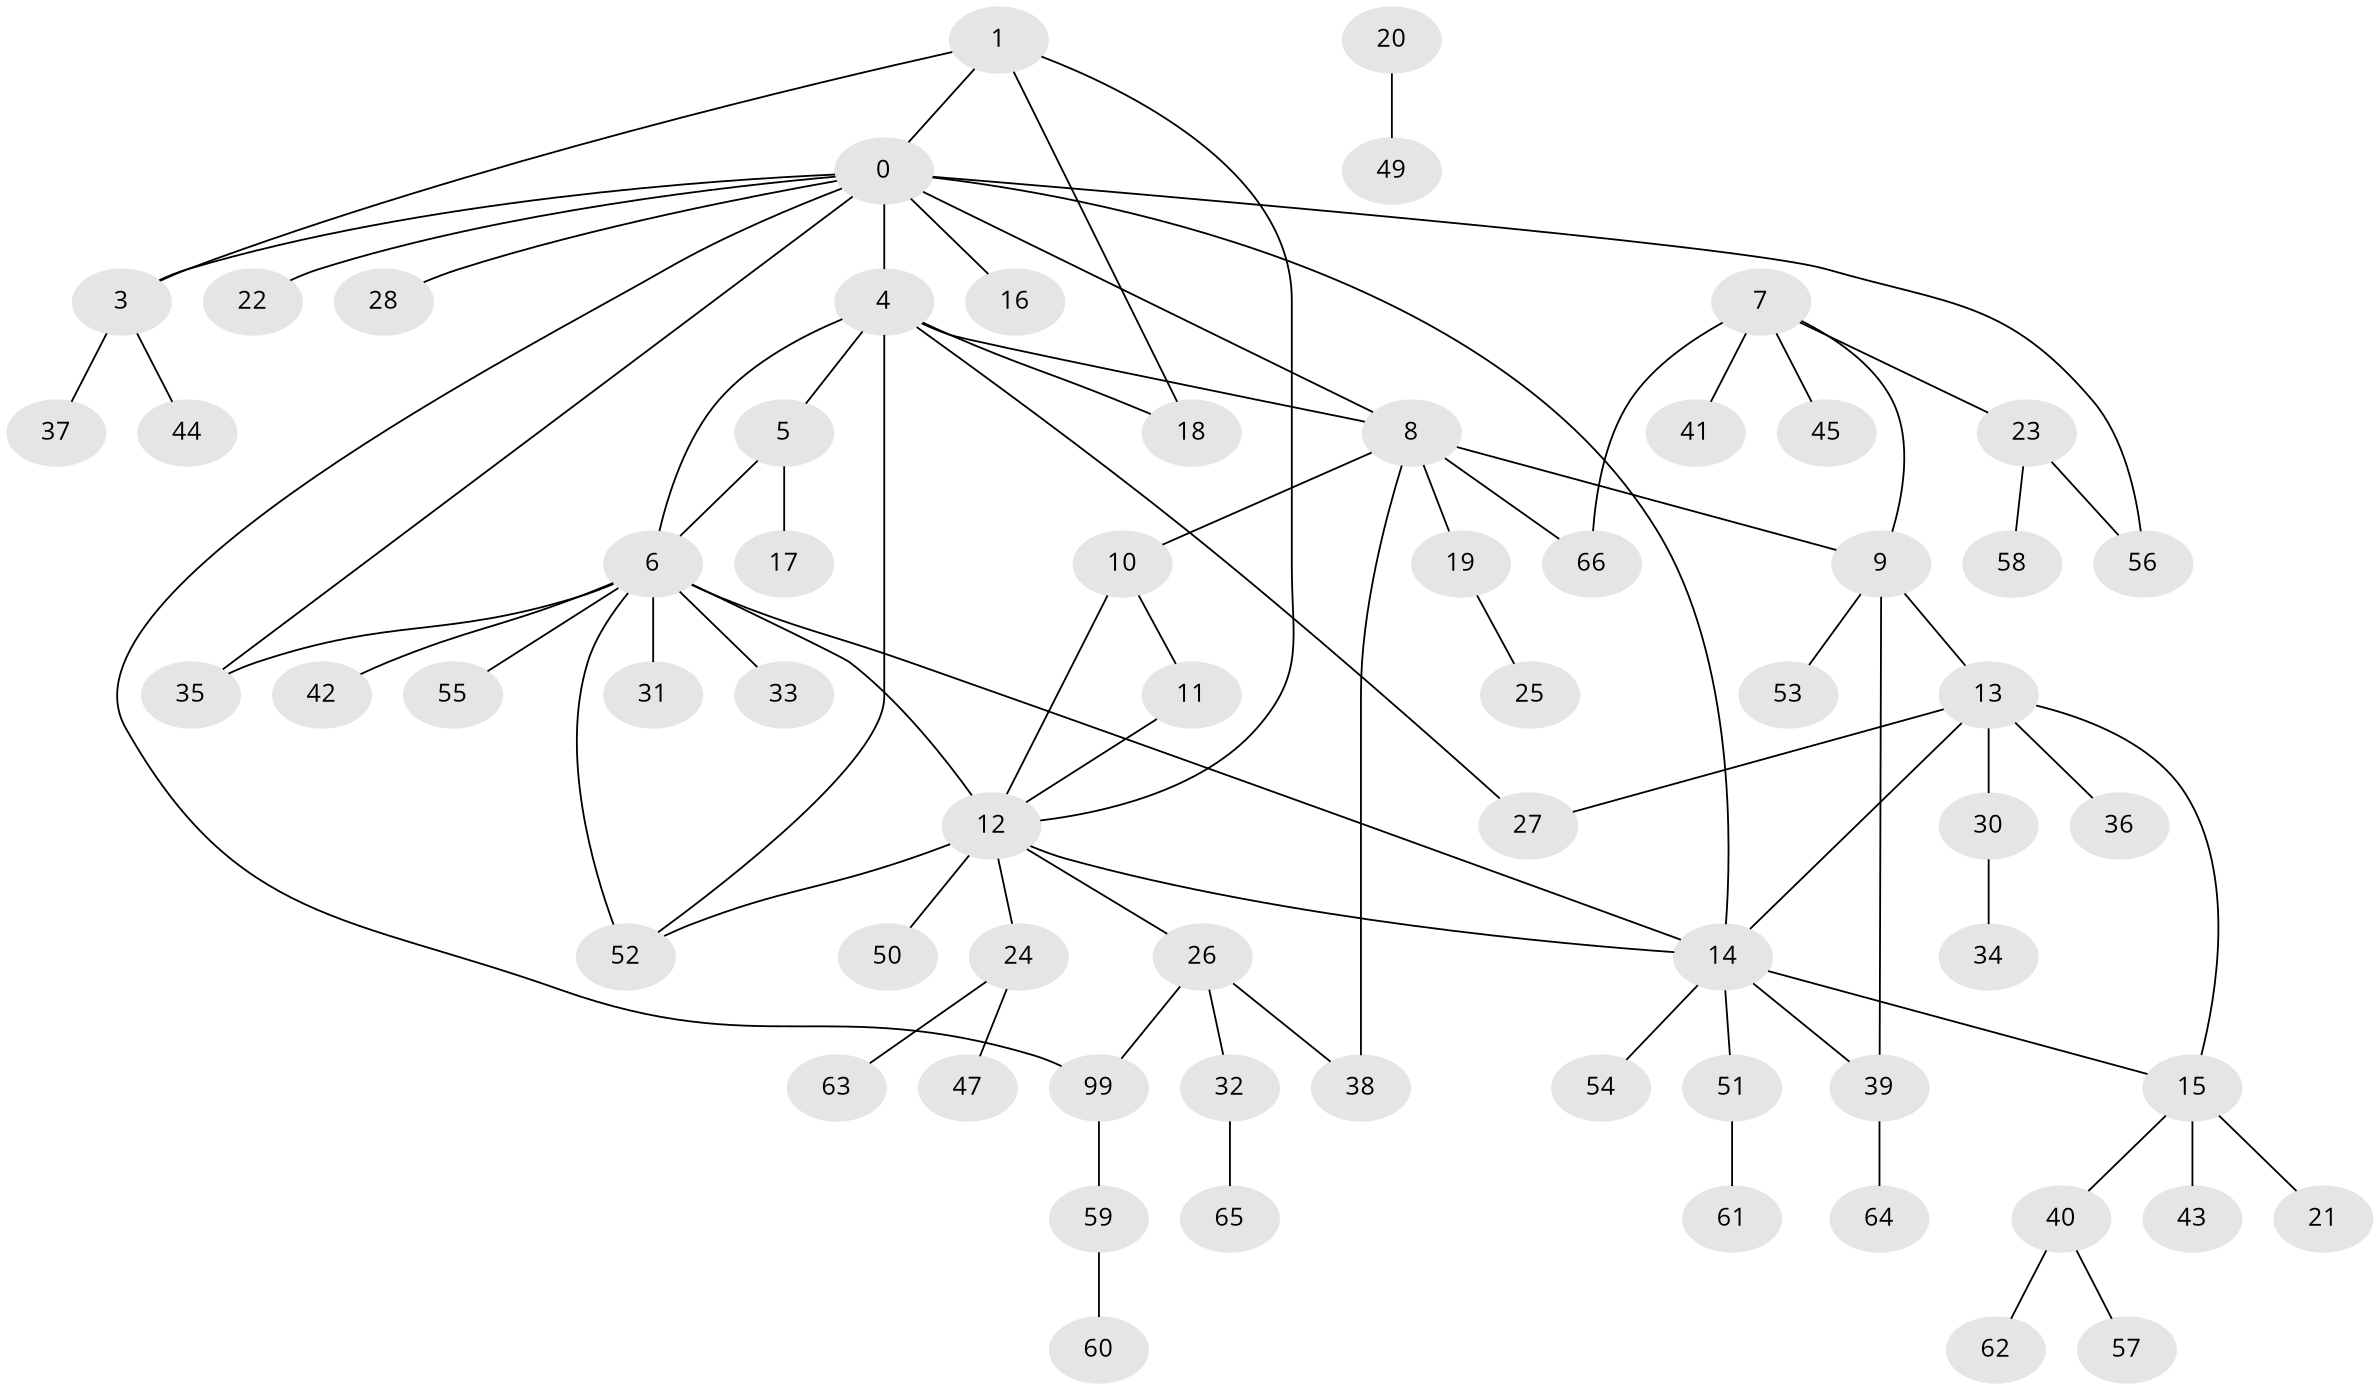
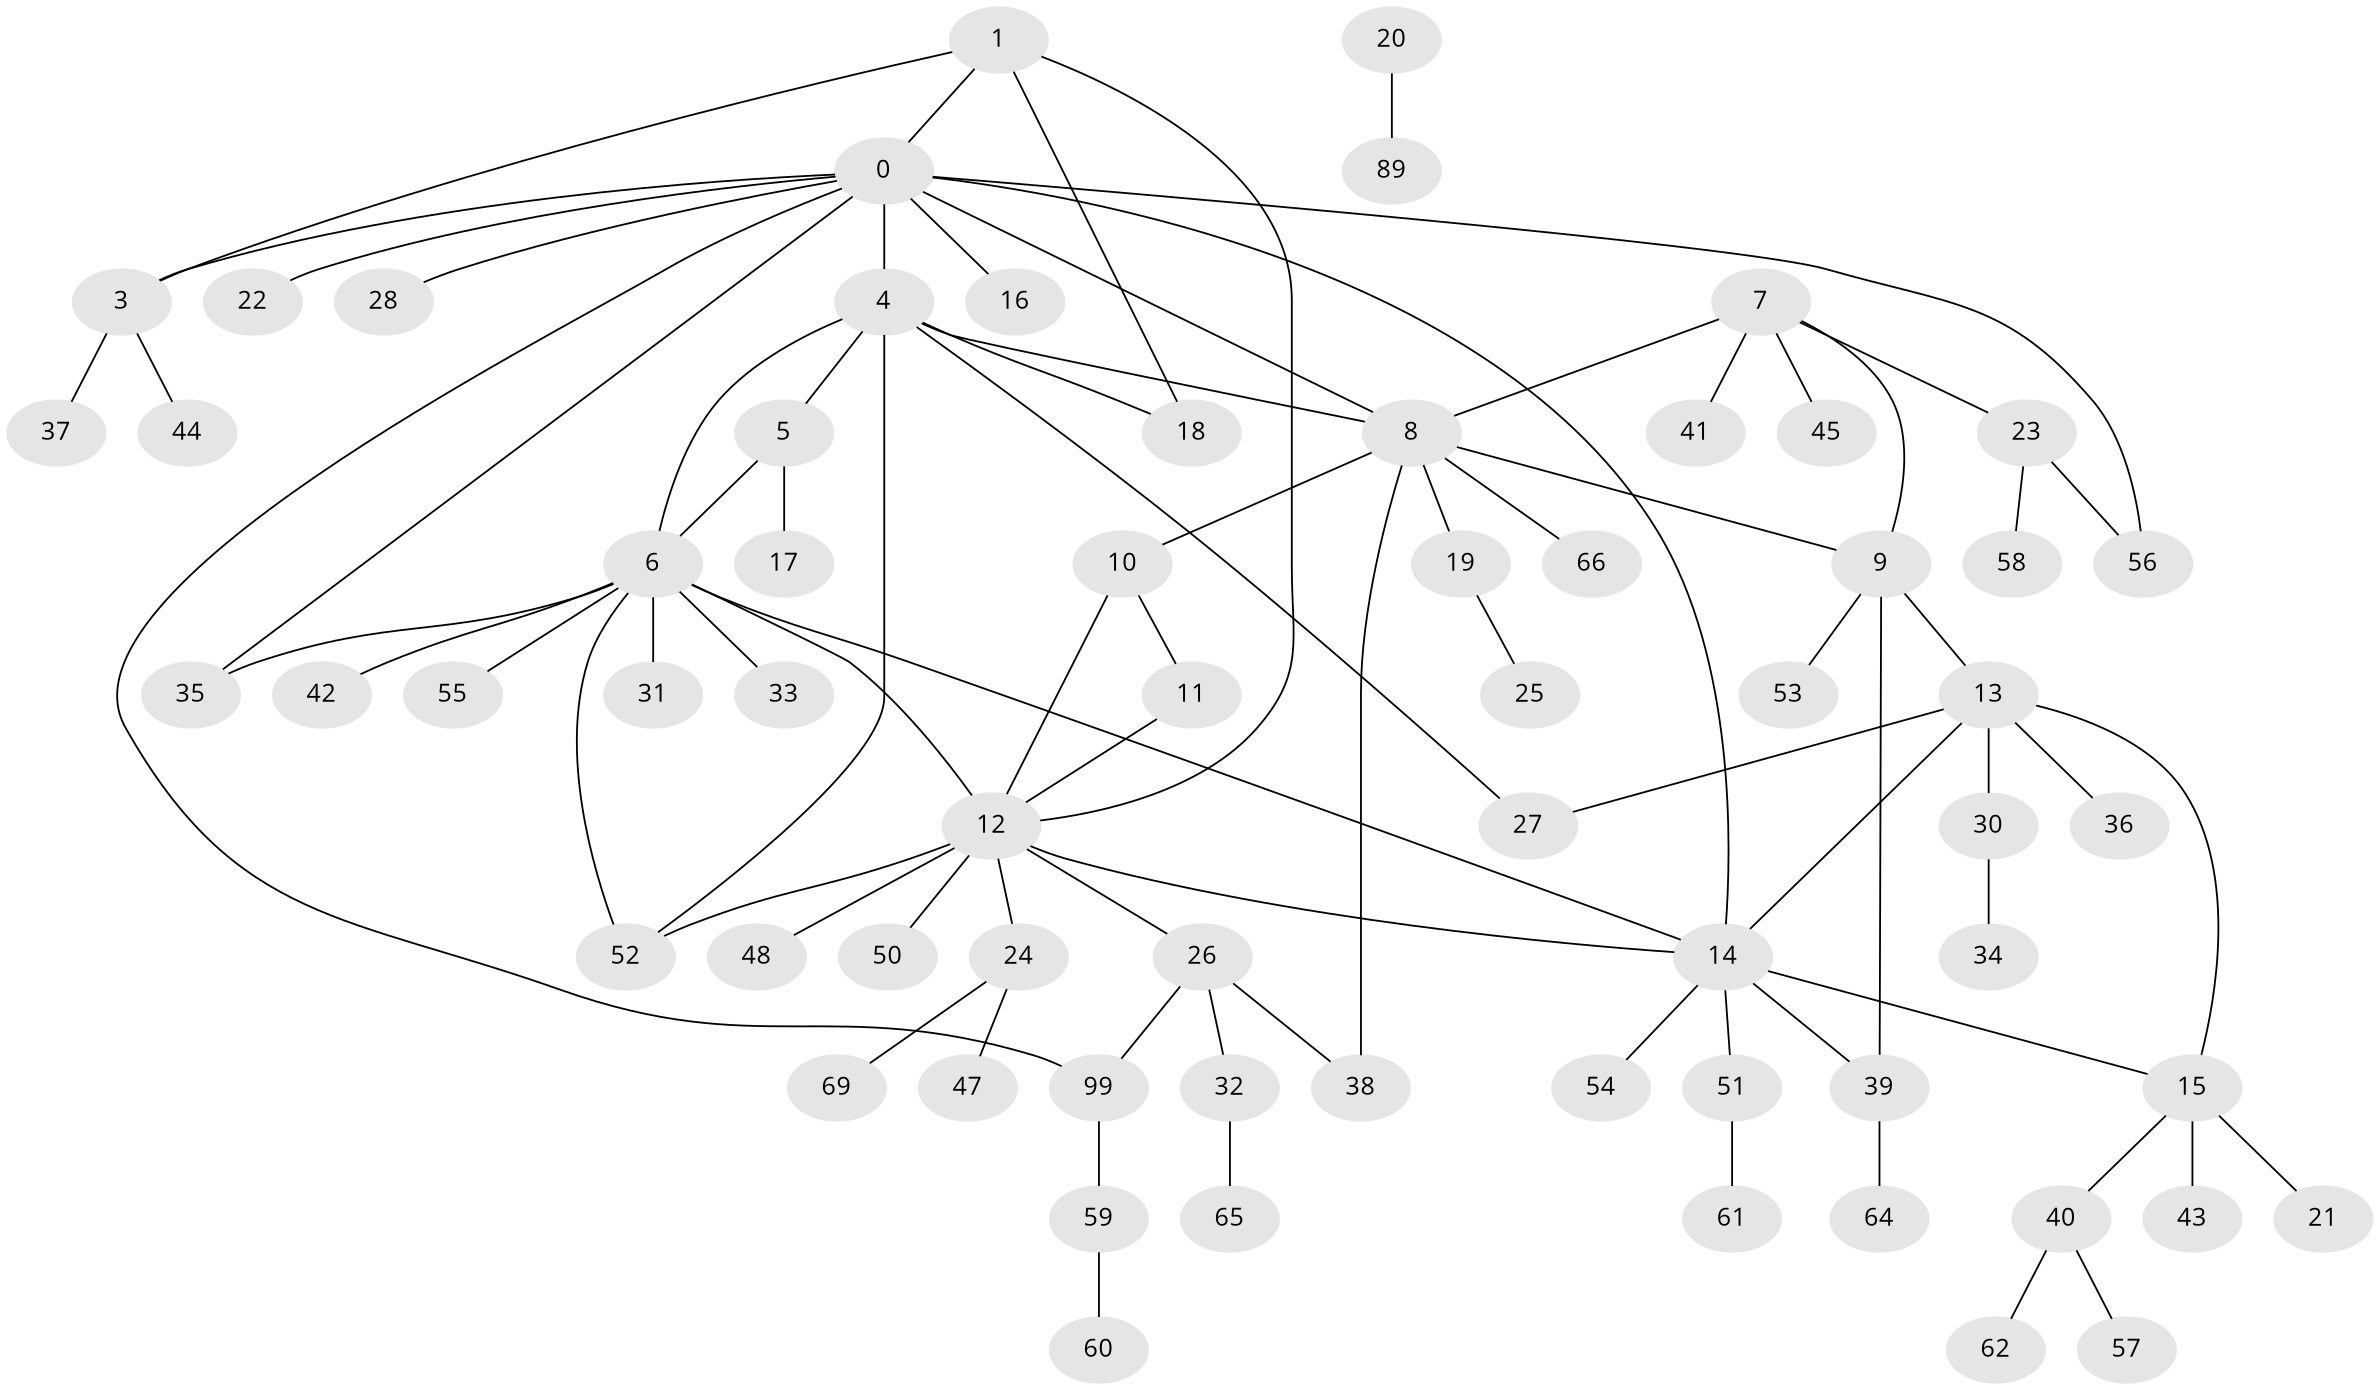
(1392, 171) -> (1392, 171)
(1626, 407) -> (1587, 368)
none -> (757, 957)
(837, 1088) -> (837, 1088)
